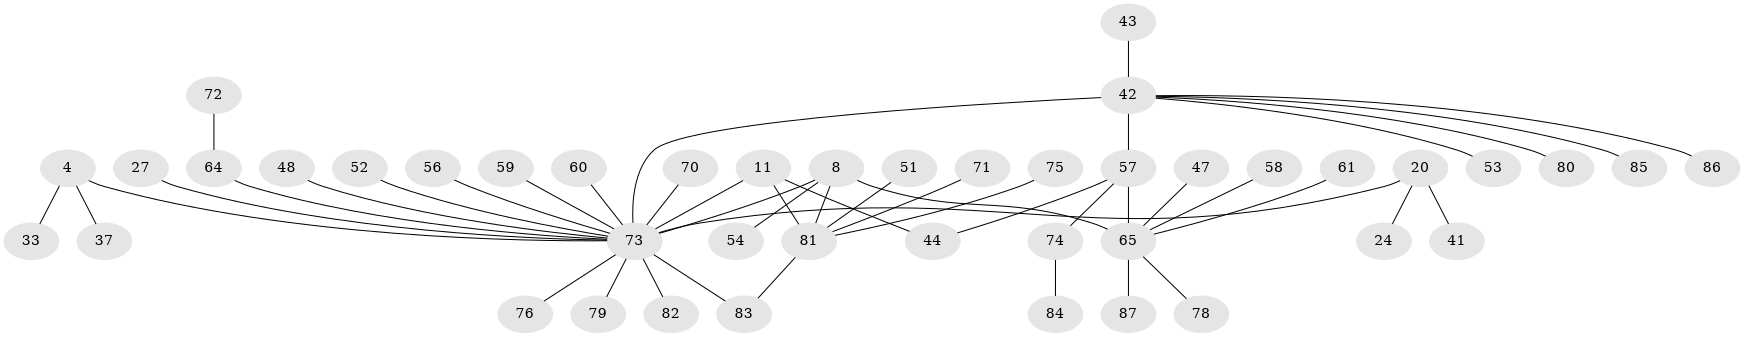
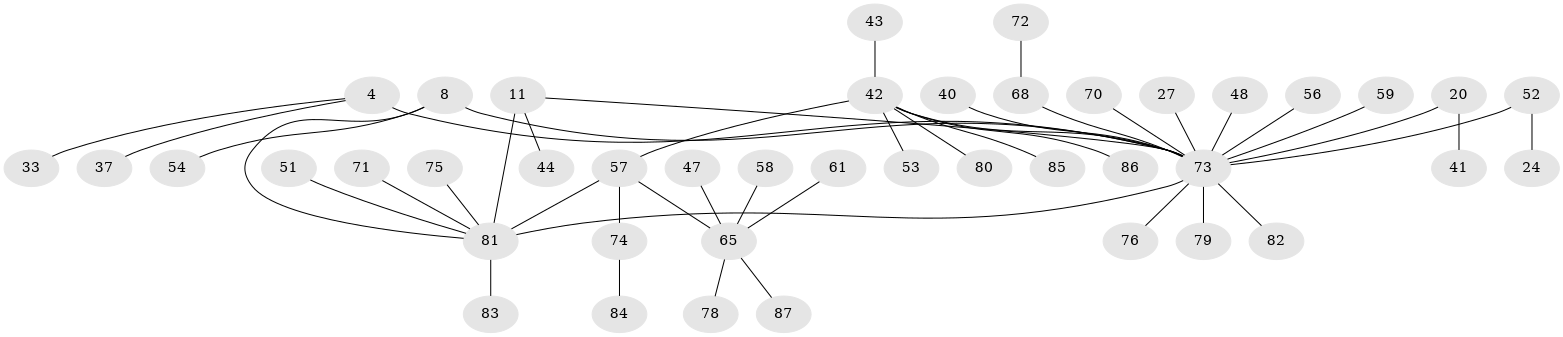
(214, 168) -> (1021, 95)
(579, 168) -> (948, 95)
(1044, 204) -> (555, 205)
(989, 205) -> none
(1402, 205) -> (1532, 132)
(690, 278) -> (851, 216)
